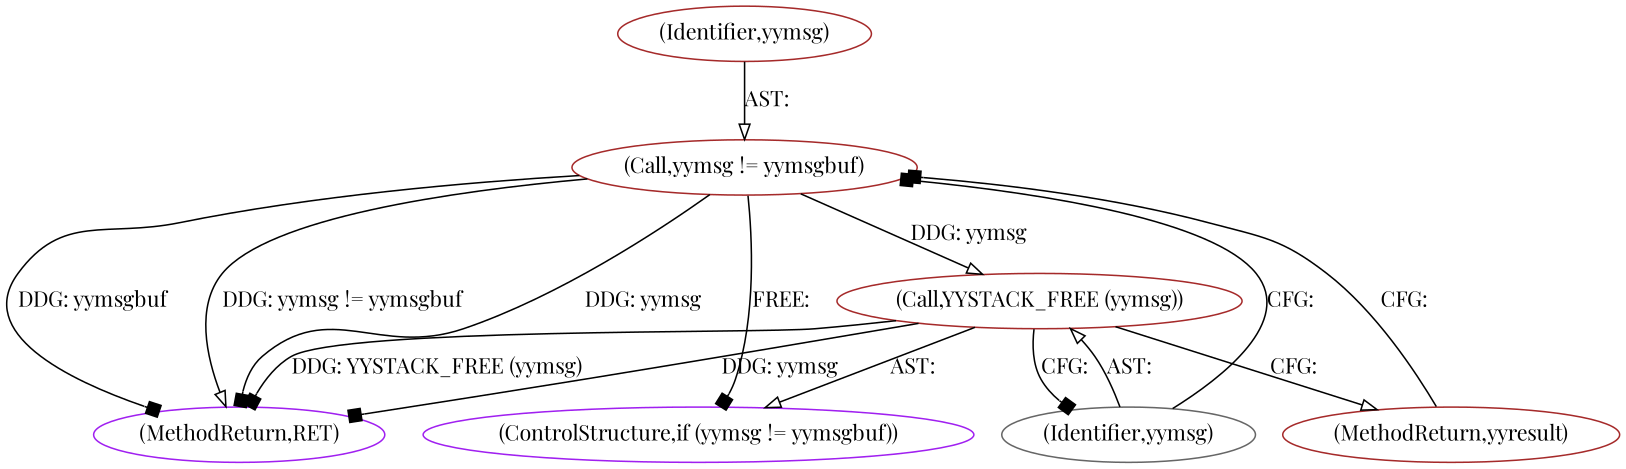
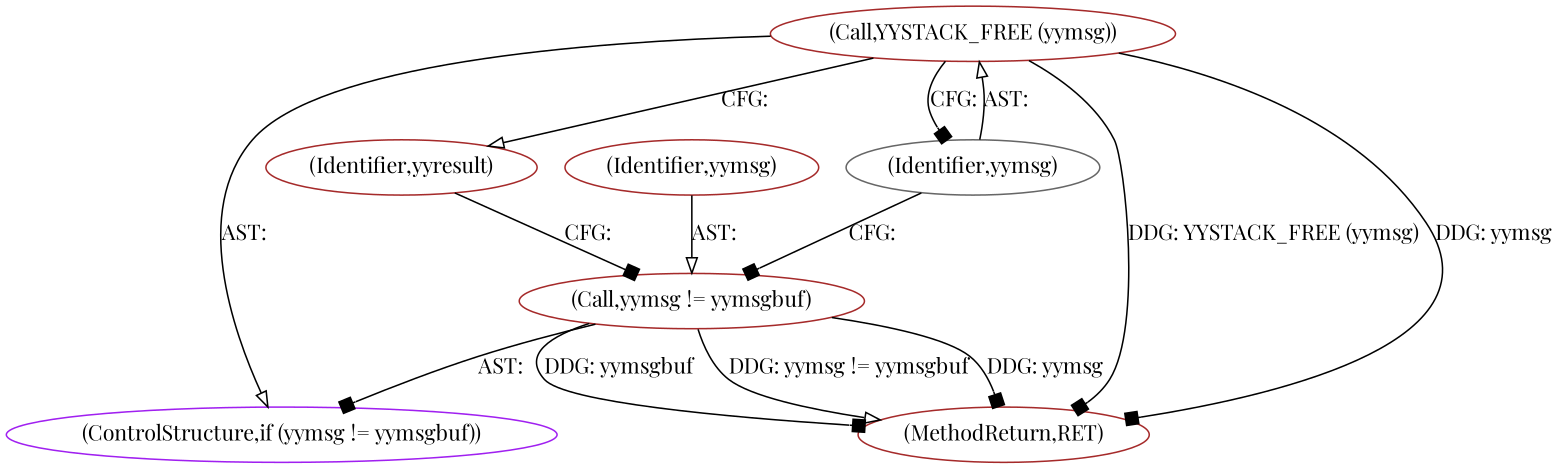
(884, 231) -> none
(785, 301) -> (504, 368)
(239, 435) -> (1004, 435)
(1451, 435) -> (402, 167)
